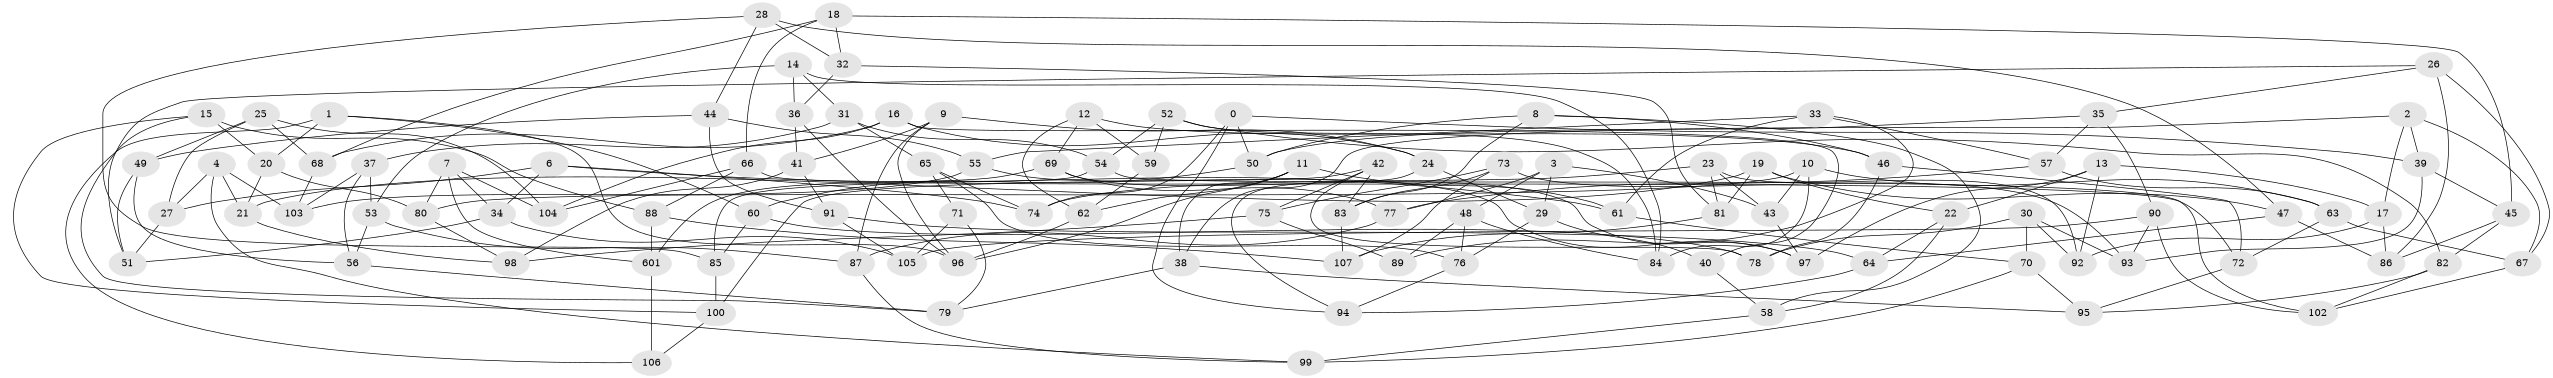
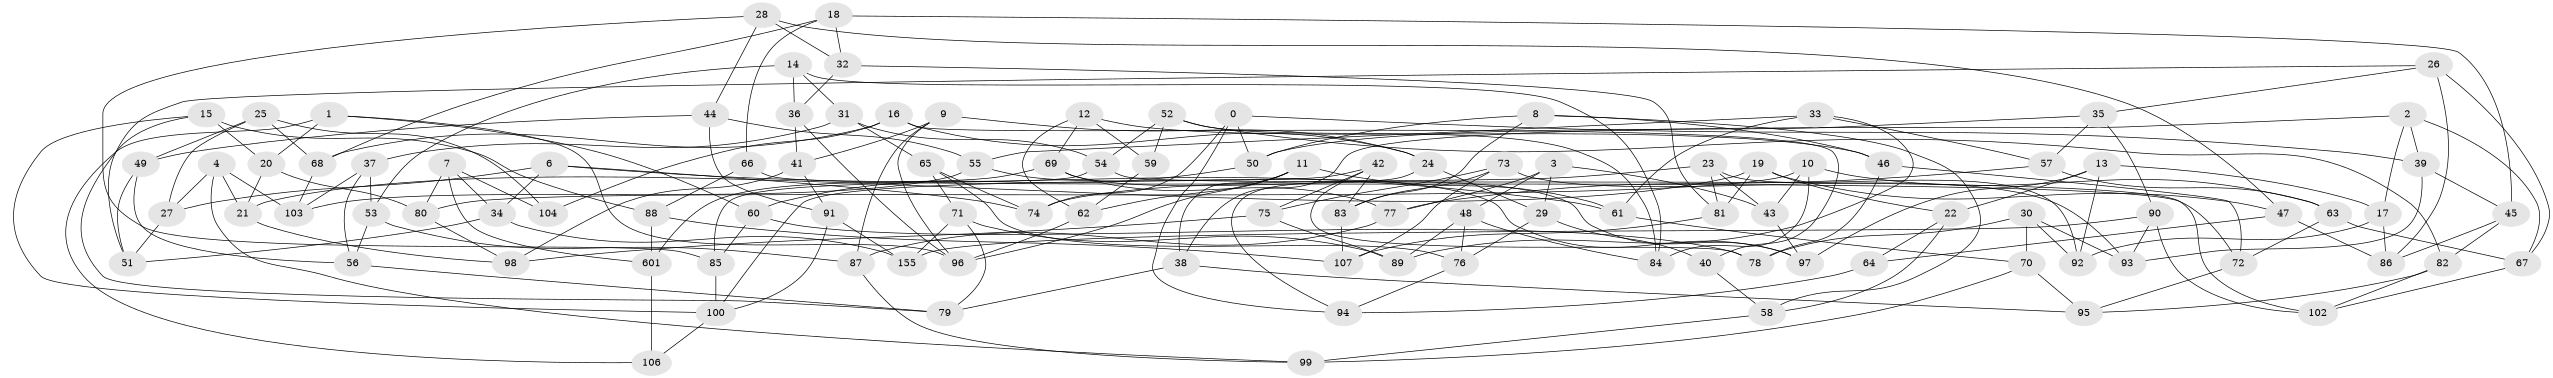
(648, 189) -> none
(1351, 232) -> (794, 282)
none -> (1178, 239)
(907, 264) -> (907, 264)
